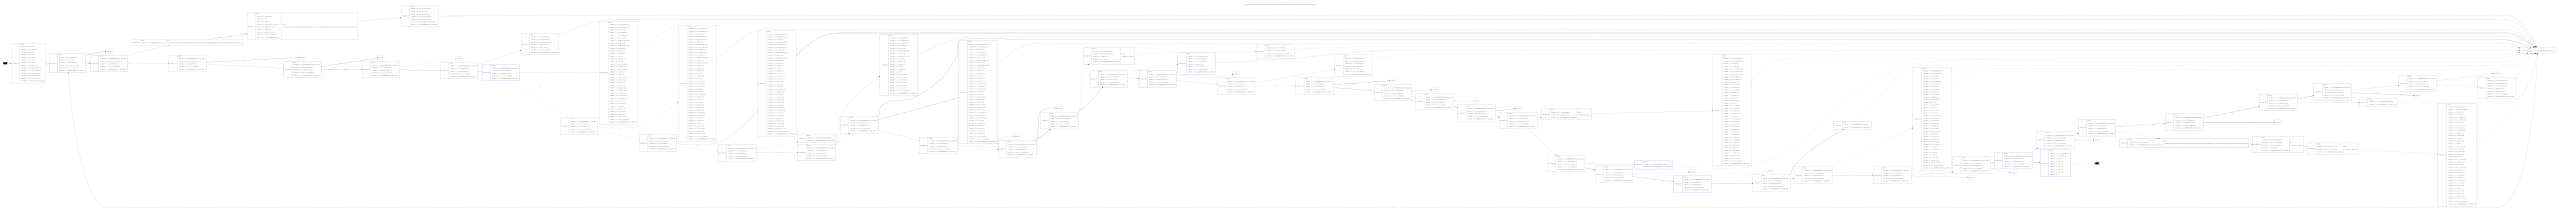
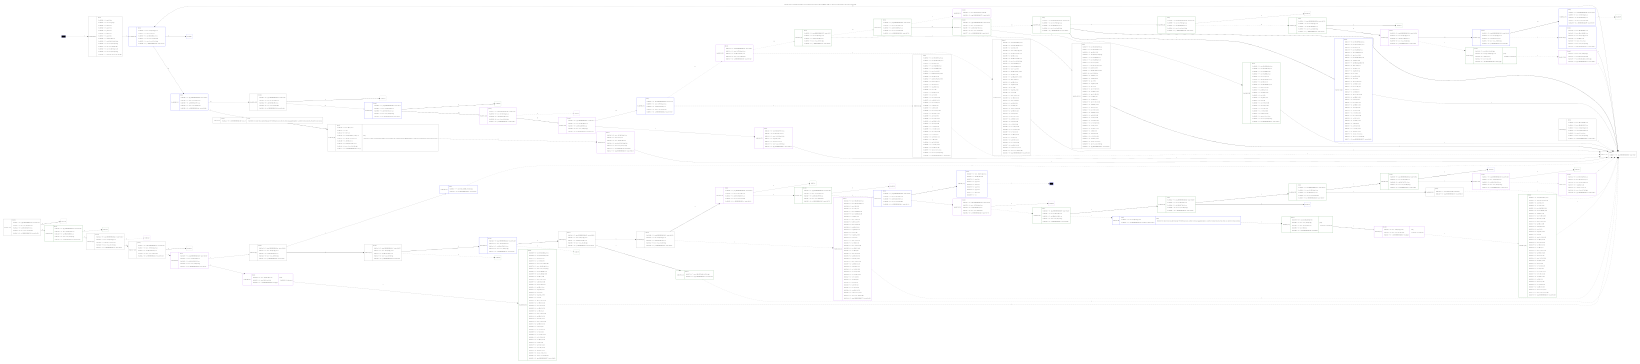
(1236, 86) -> none
